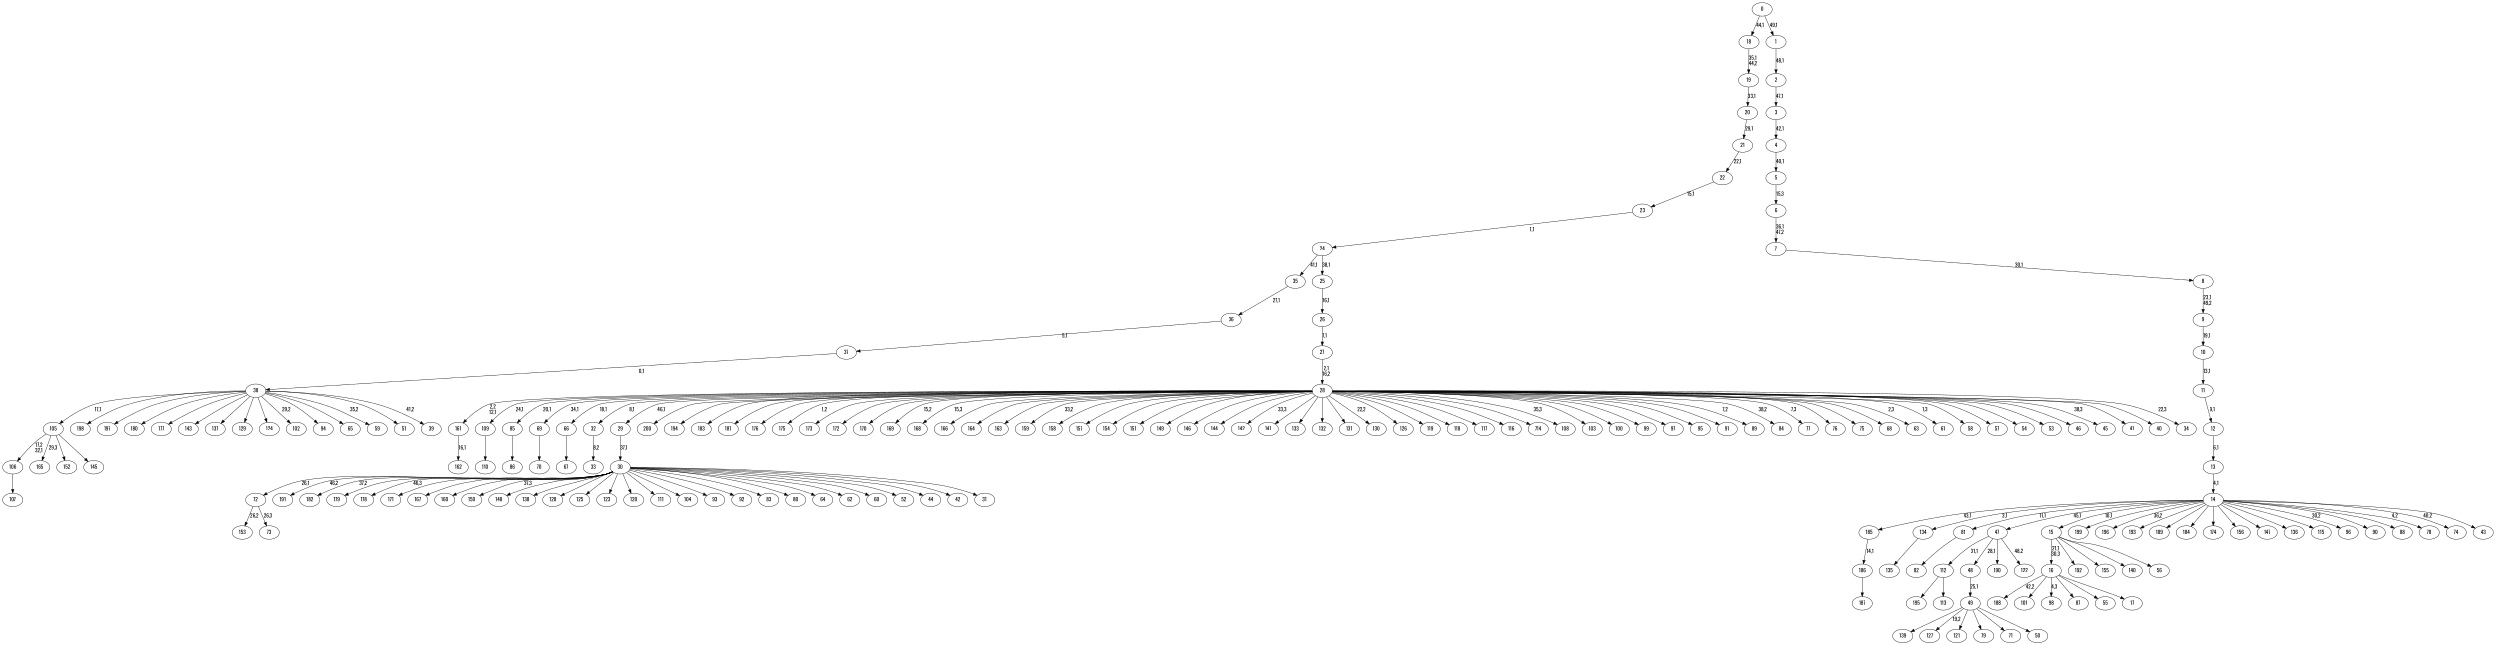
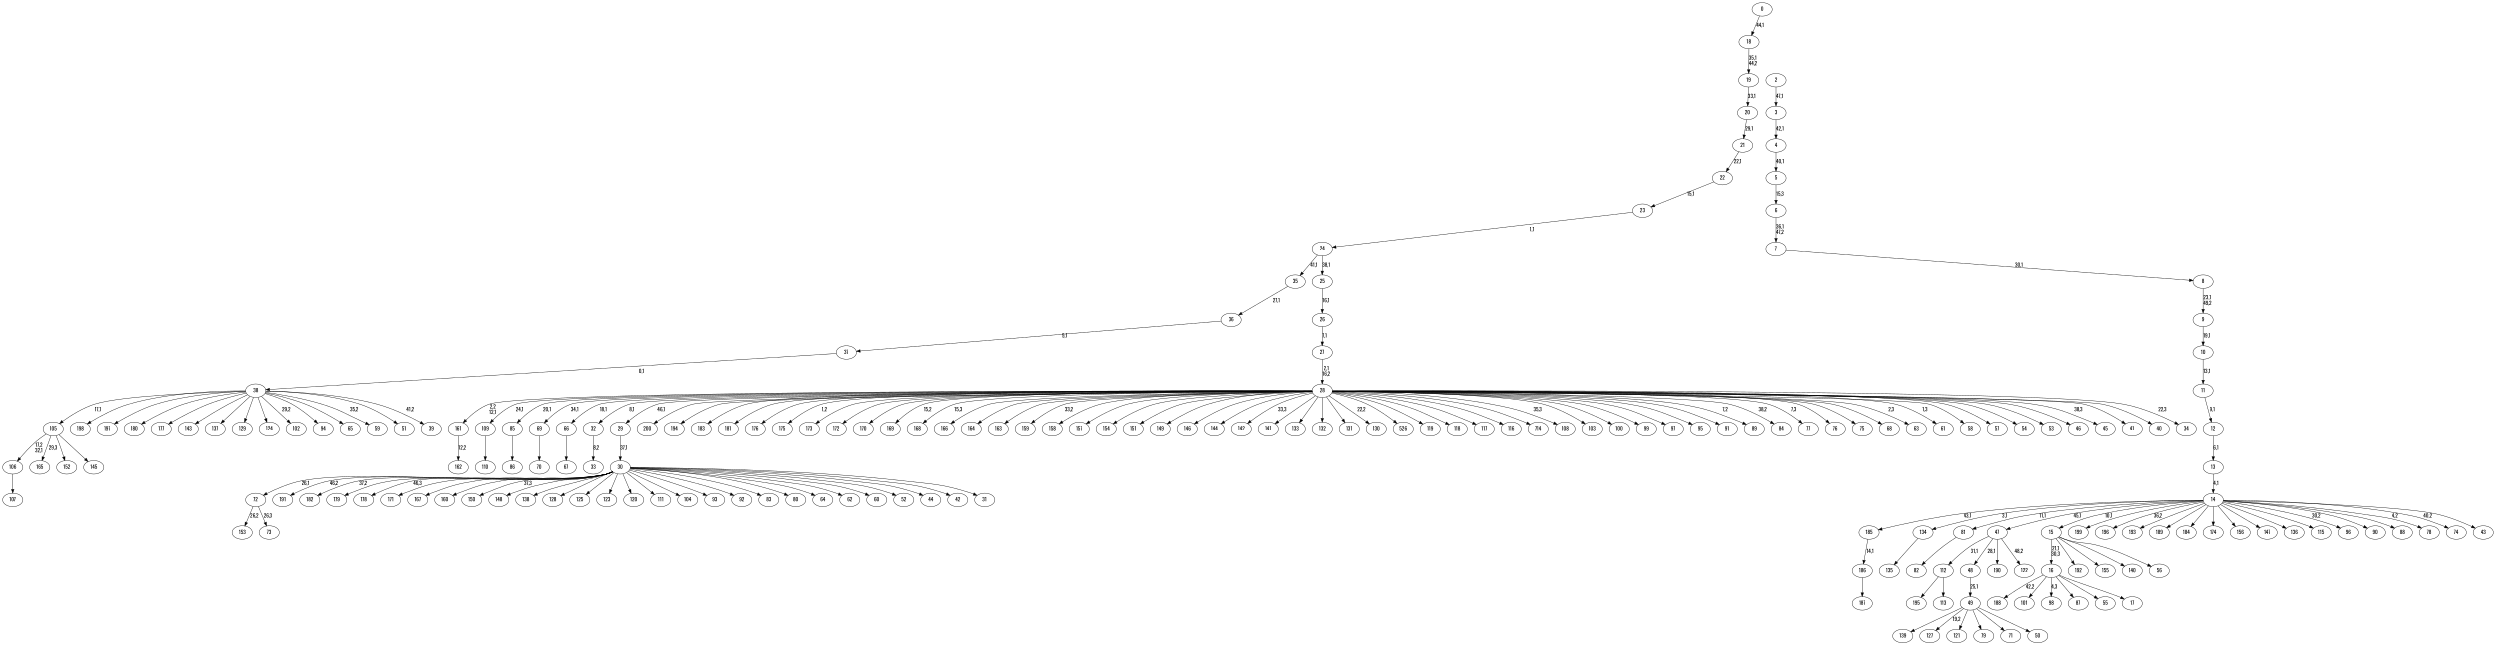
(1776, 42) -> none
(1403, 429) -> (1403, 429)
(462, 448) -> (462, 448)
